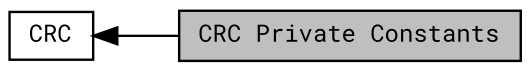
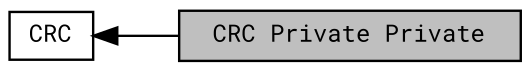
(350, 36) -> (350, 36)
